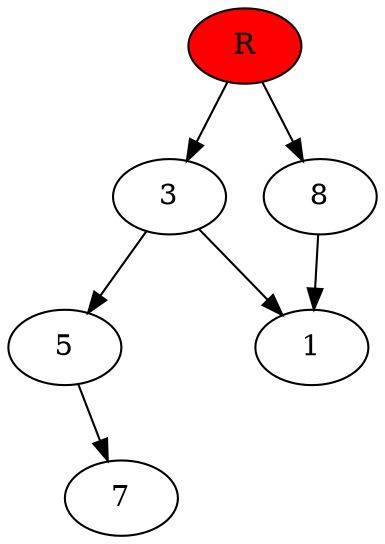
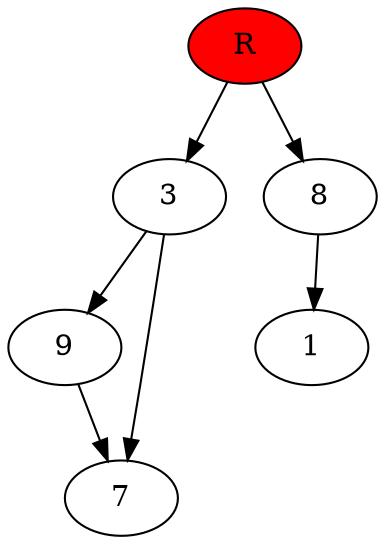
(233, 265) -> (148, 337)
(65, 347) -> (65, 347)
